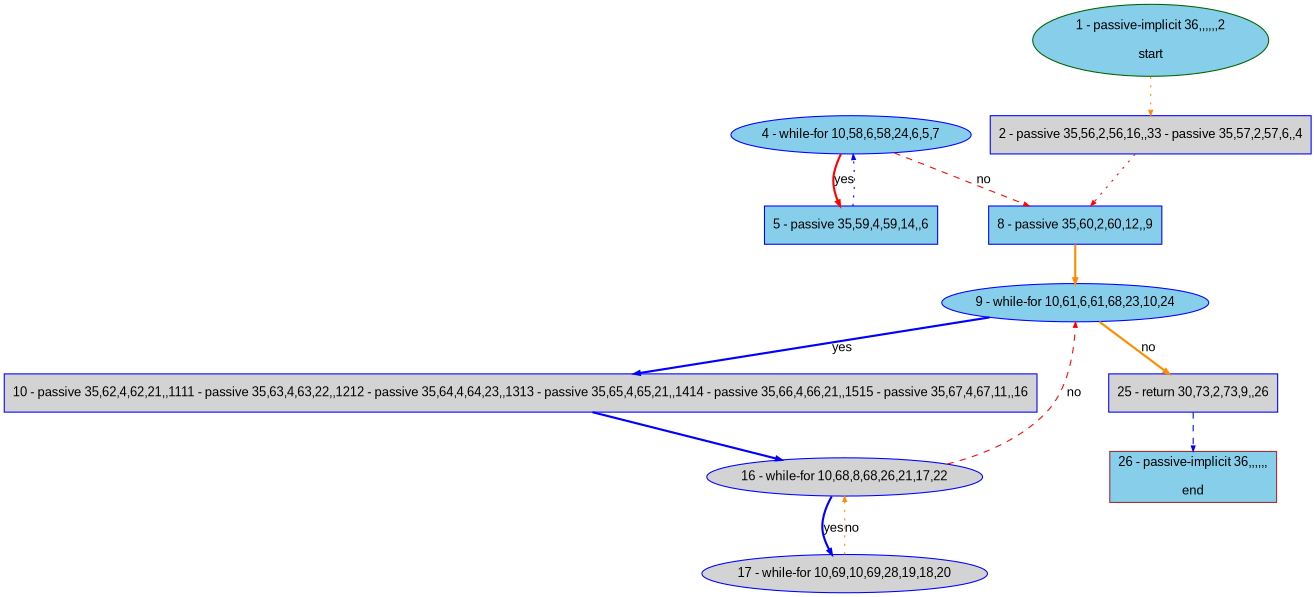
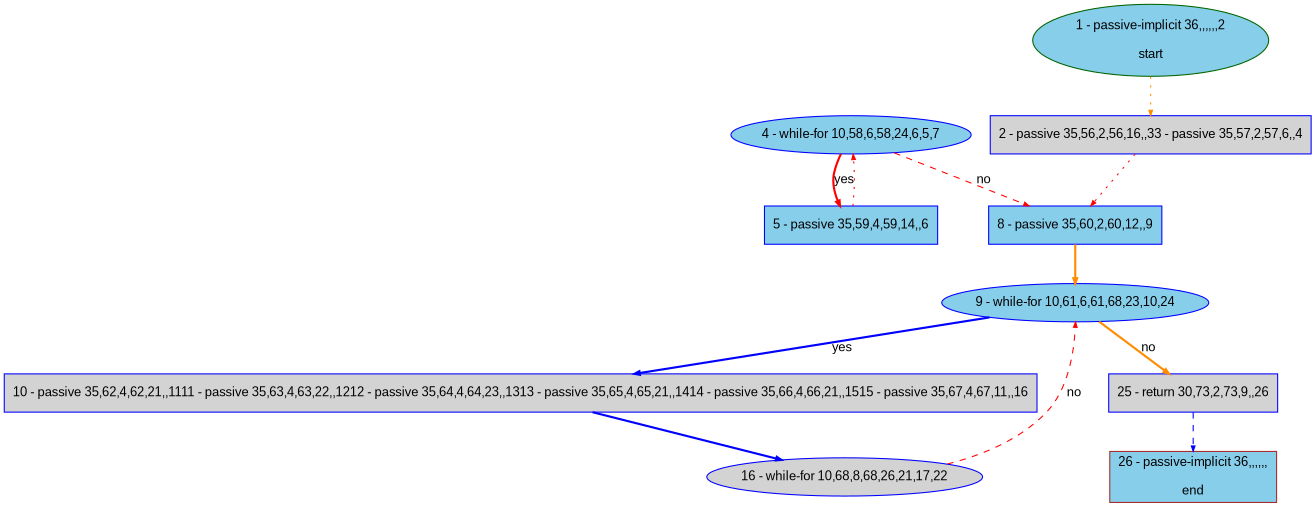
(854, 183) -> (854, 183)
(845, 574) -> none
